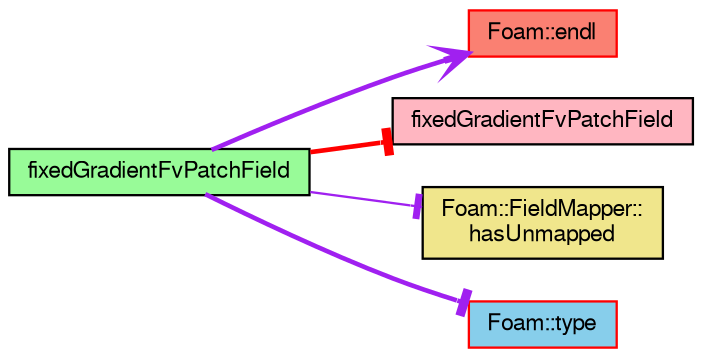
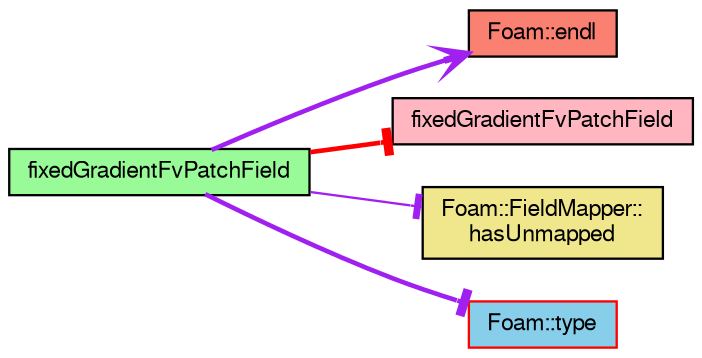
(543, 33) -> (543, 33)
